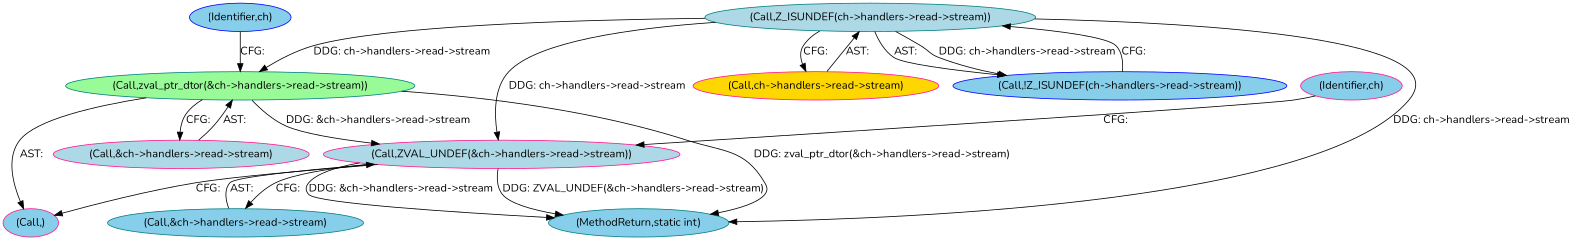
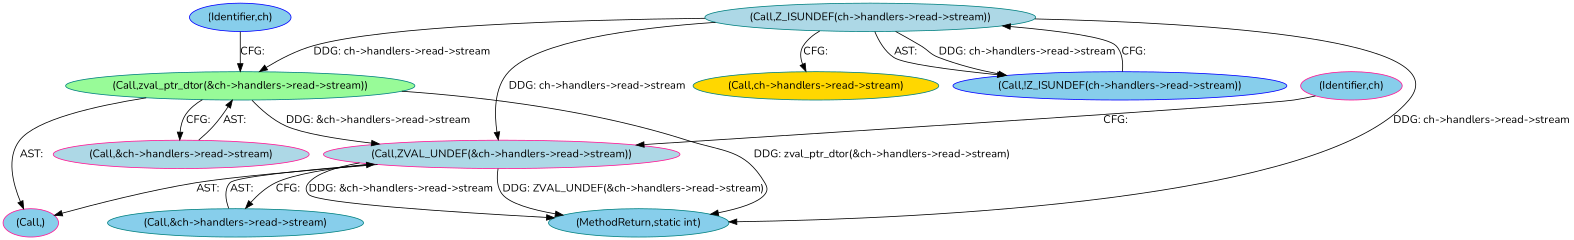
(840, 55) -> none
(816, 86) -> (816, 86)
(210, 189) -> (210, 189)
